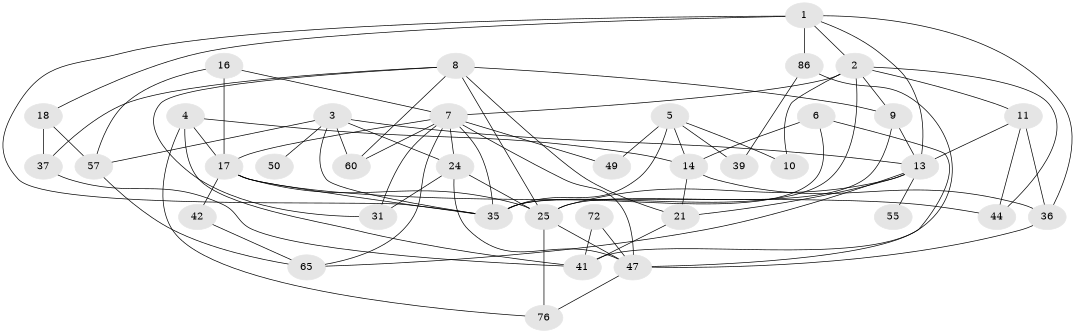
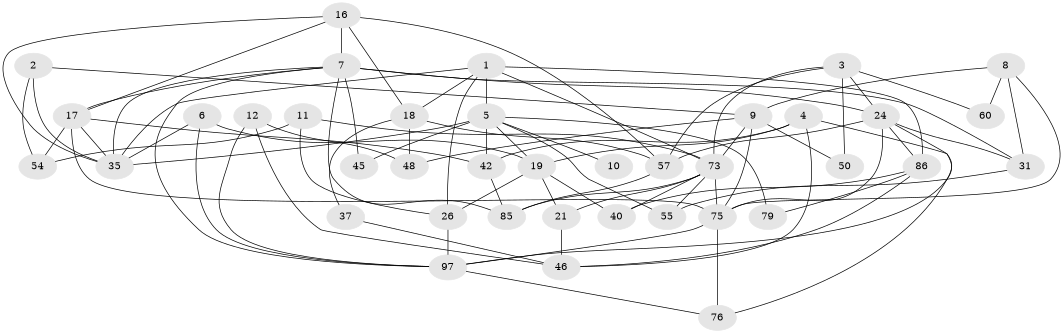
(829, 41) -> (486, 91)
none -> (376, 66)
(941, 87) -> none
(176, 91) -> none
(793, 101) -> none
(655, 102) -> none
none -> (770, 138)
(203, 139) -> (645, 141)
(404, 140) -> none
none -> (486, 141)
none -> (799, 141)
none -> (906, 147)
(557, 157) -> none
none -> (409, 167)
(612, 167) -> (359, 167)
(689, 167) -> (537, 167)
(739, 167) -> (768, 217)
(920, 167) -> (715, 167)
none -> (576, 168)
none -> (909, 183)
(344, 187) -> (86, 34)
(544, 217) -> (718, 217)
(594, 217) -> (253, 116)
none -> (617, 217)
(997, 217) -> (38, 167)
(1047, 217) -> (448, 217)
(307, 267) -> (507, 217)
(582, 267) -> (561, 267)
(633, 267) -> (448, 267)
